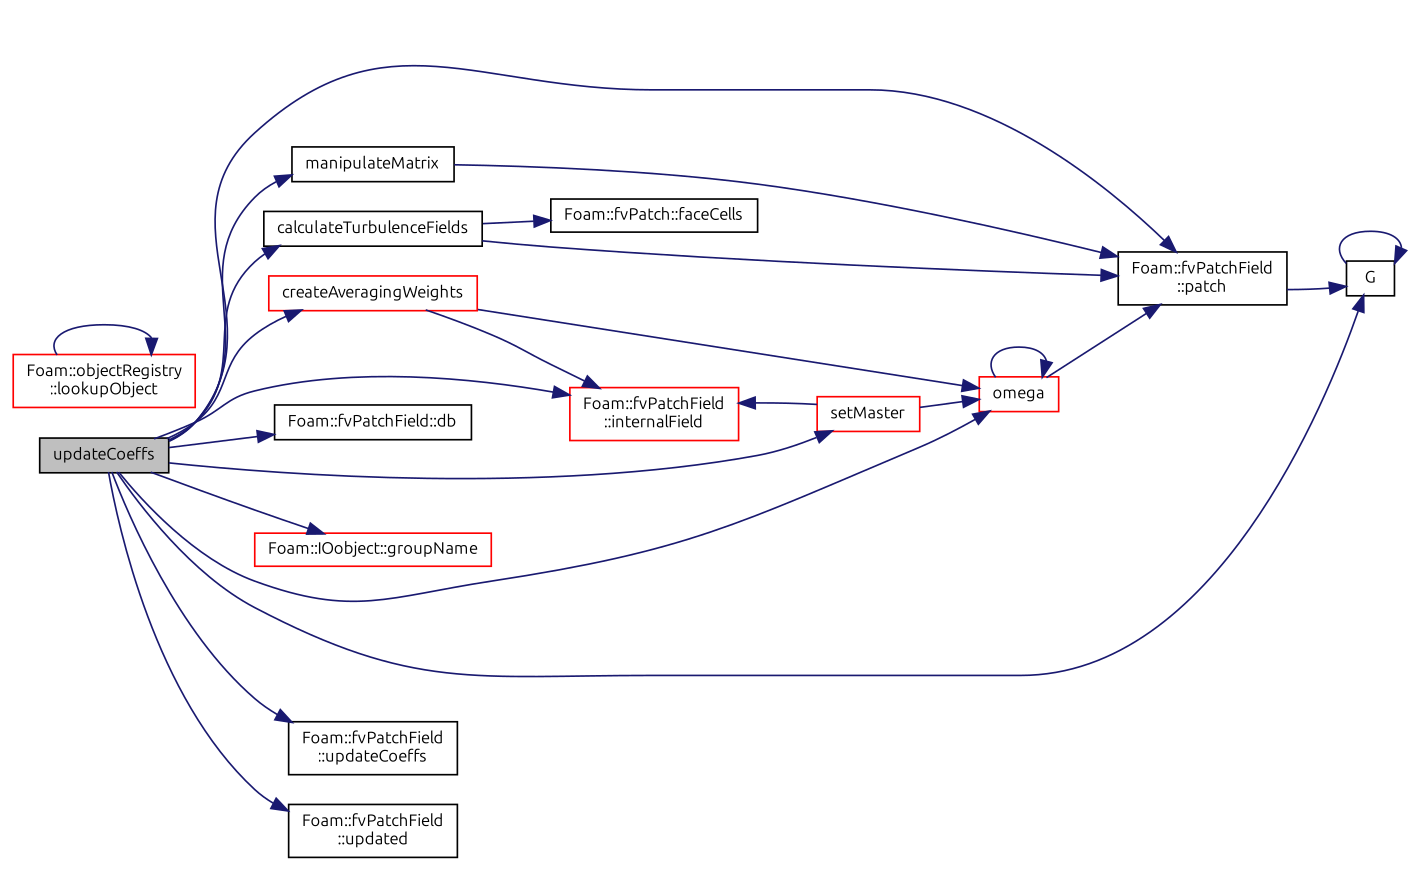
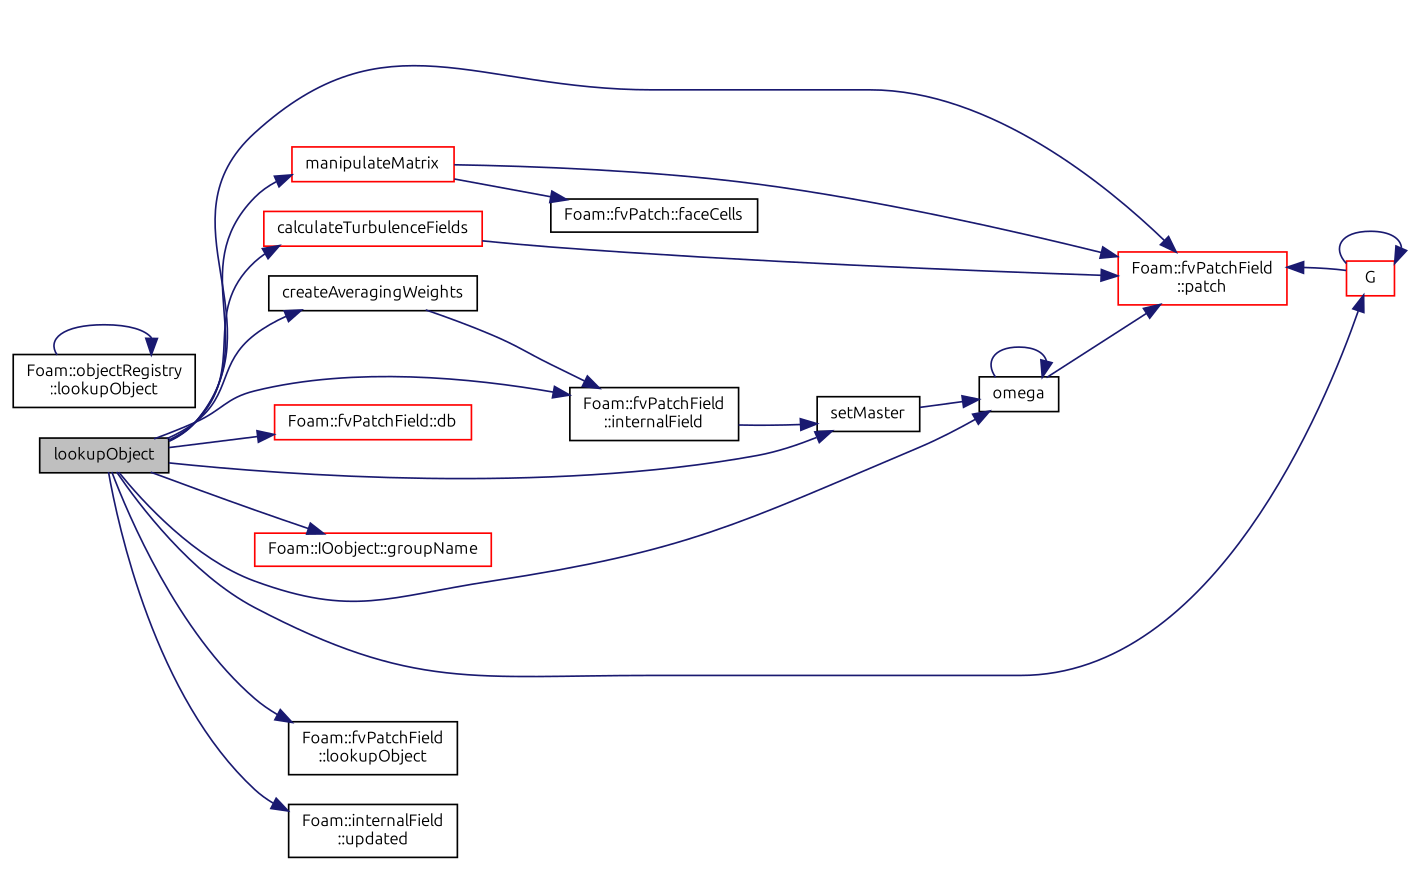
(373, 164) -> (373, 164)
(508, 222) -> (503, 188)
(373, 229) -> (373, 229)
(1203, 278) -> (1203, 278)
(1370, 278) -> (1370, 278)
(1308, 289) -> (1325, 268)
(373, 293) -> (373, 293)
(720, 348) -> none
(104, 381) -> (104, 381)
(1019, 394) -> (1019, 394)
(786, 403) -> (770, 425)
(654, 414) -> (654, 414)
(868, 414) -> (868, 414)
(373, 422) -> (373, 422)
(104, 455) -> (104, 455)
(373, 748) -> (373, 748)
(373, 831) -> (373, 831)
